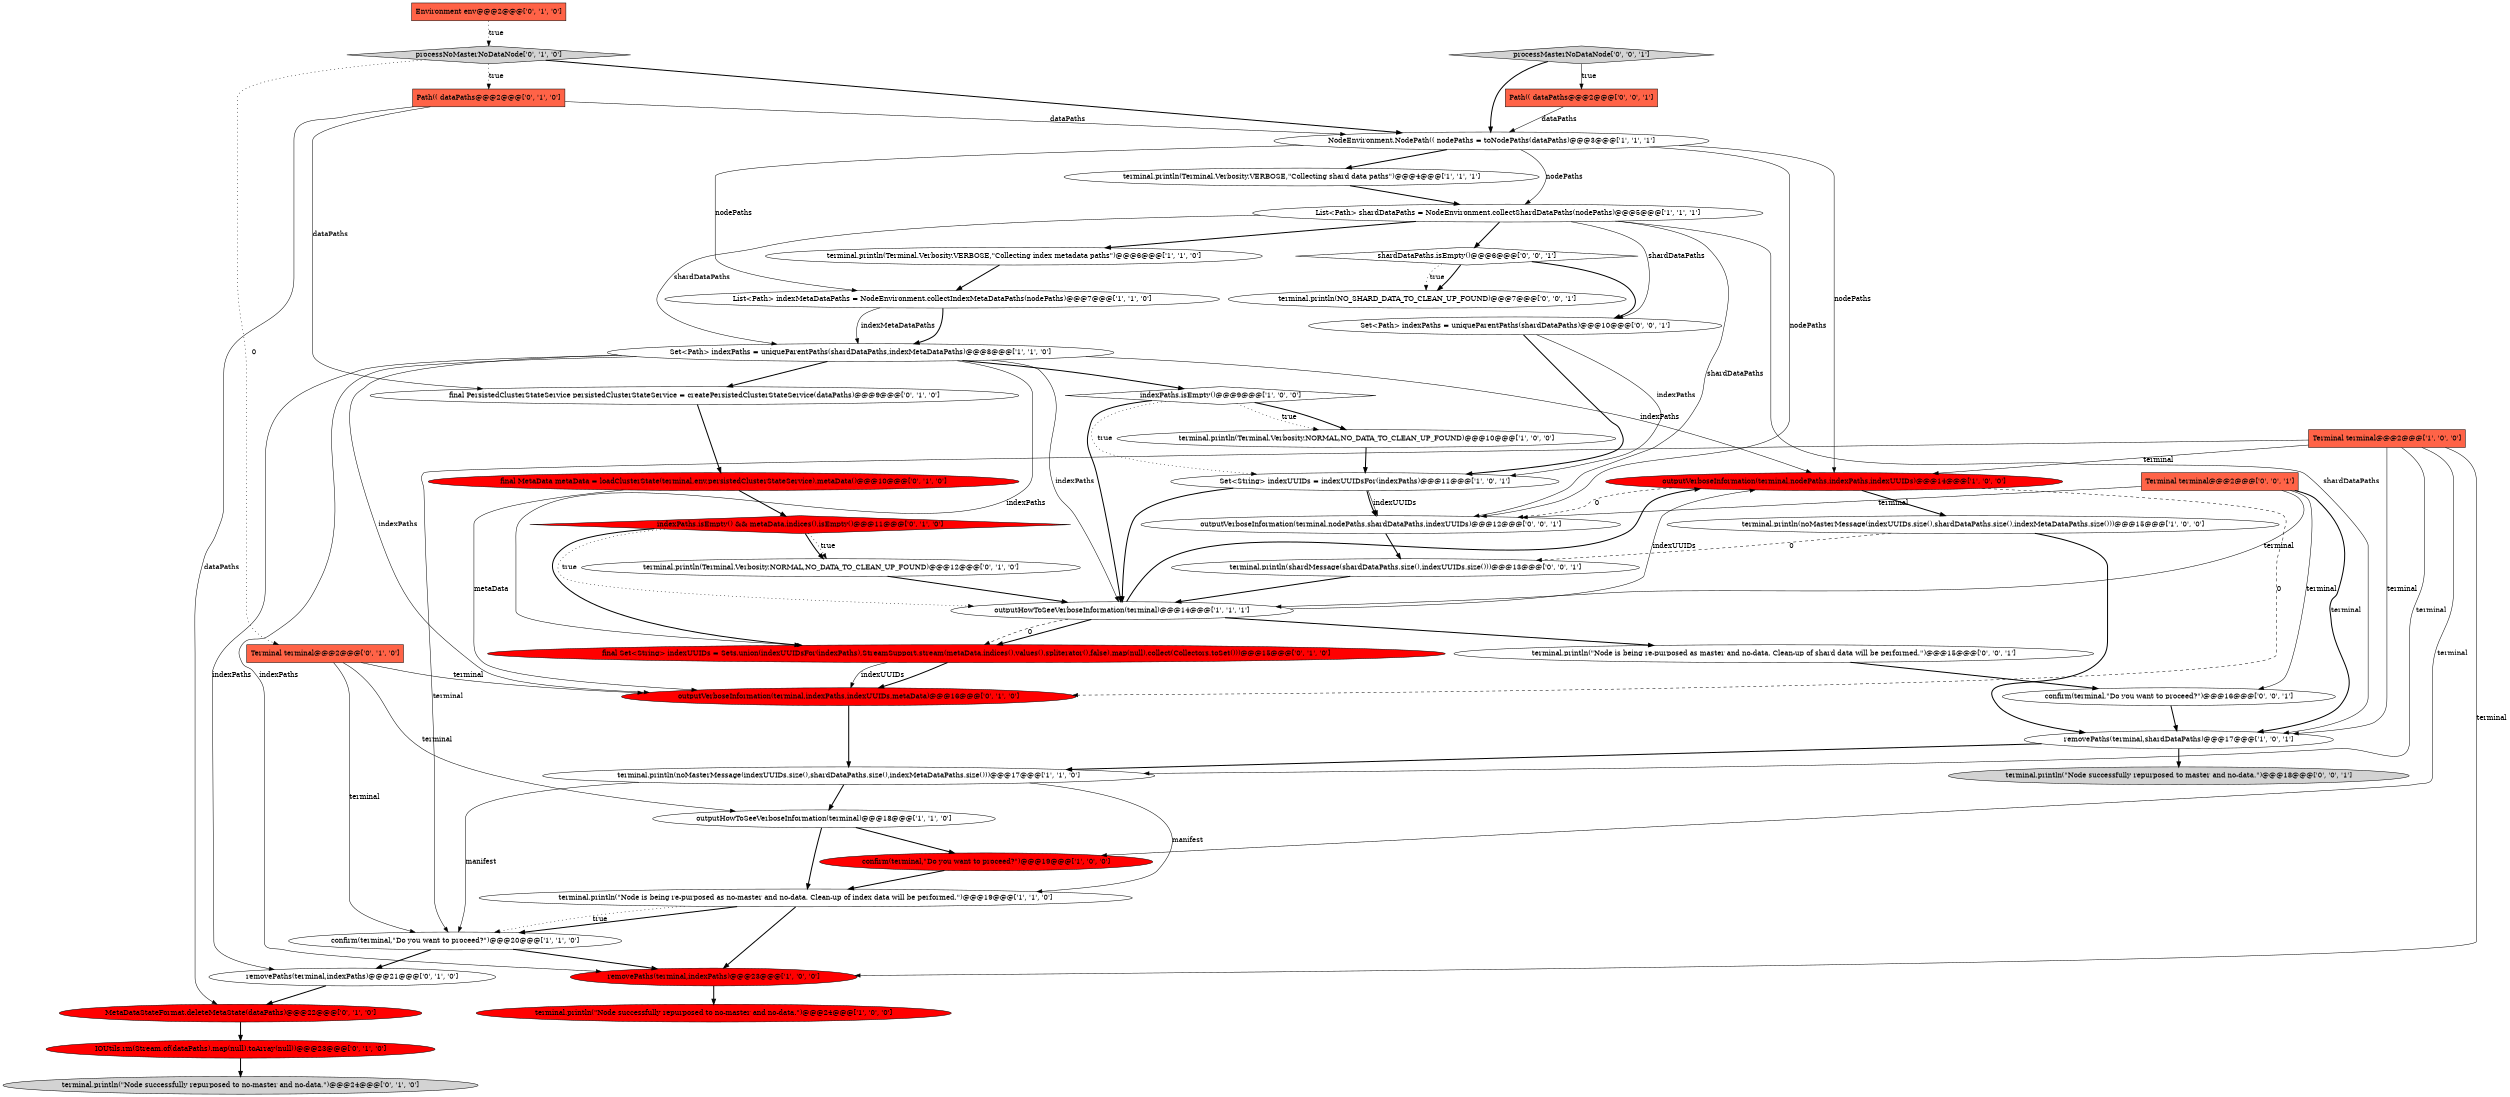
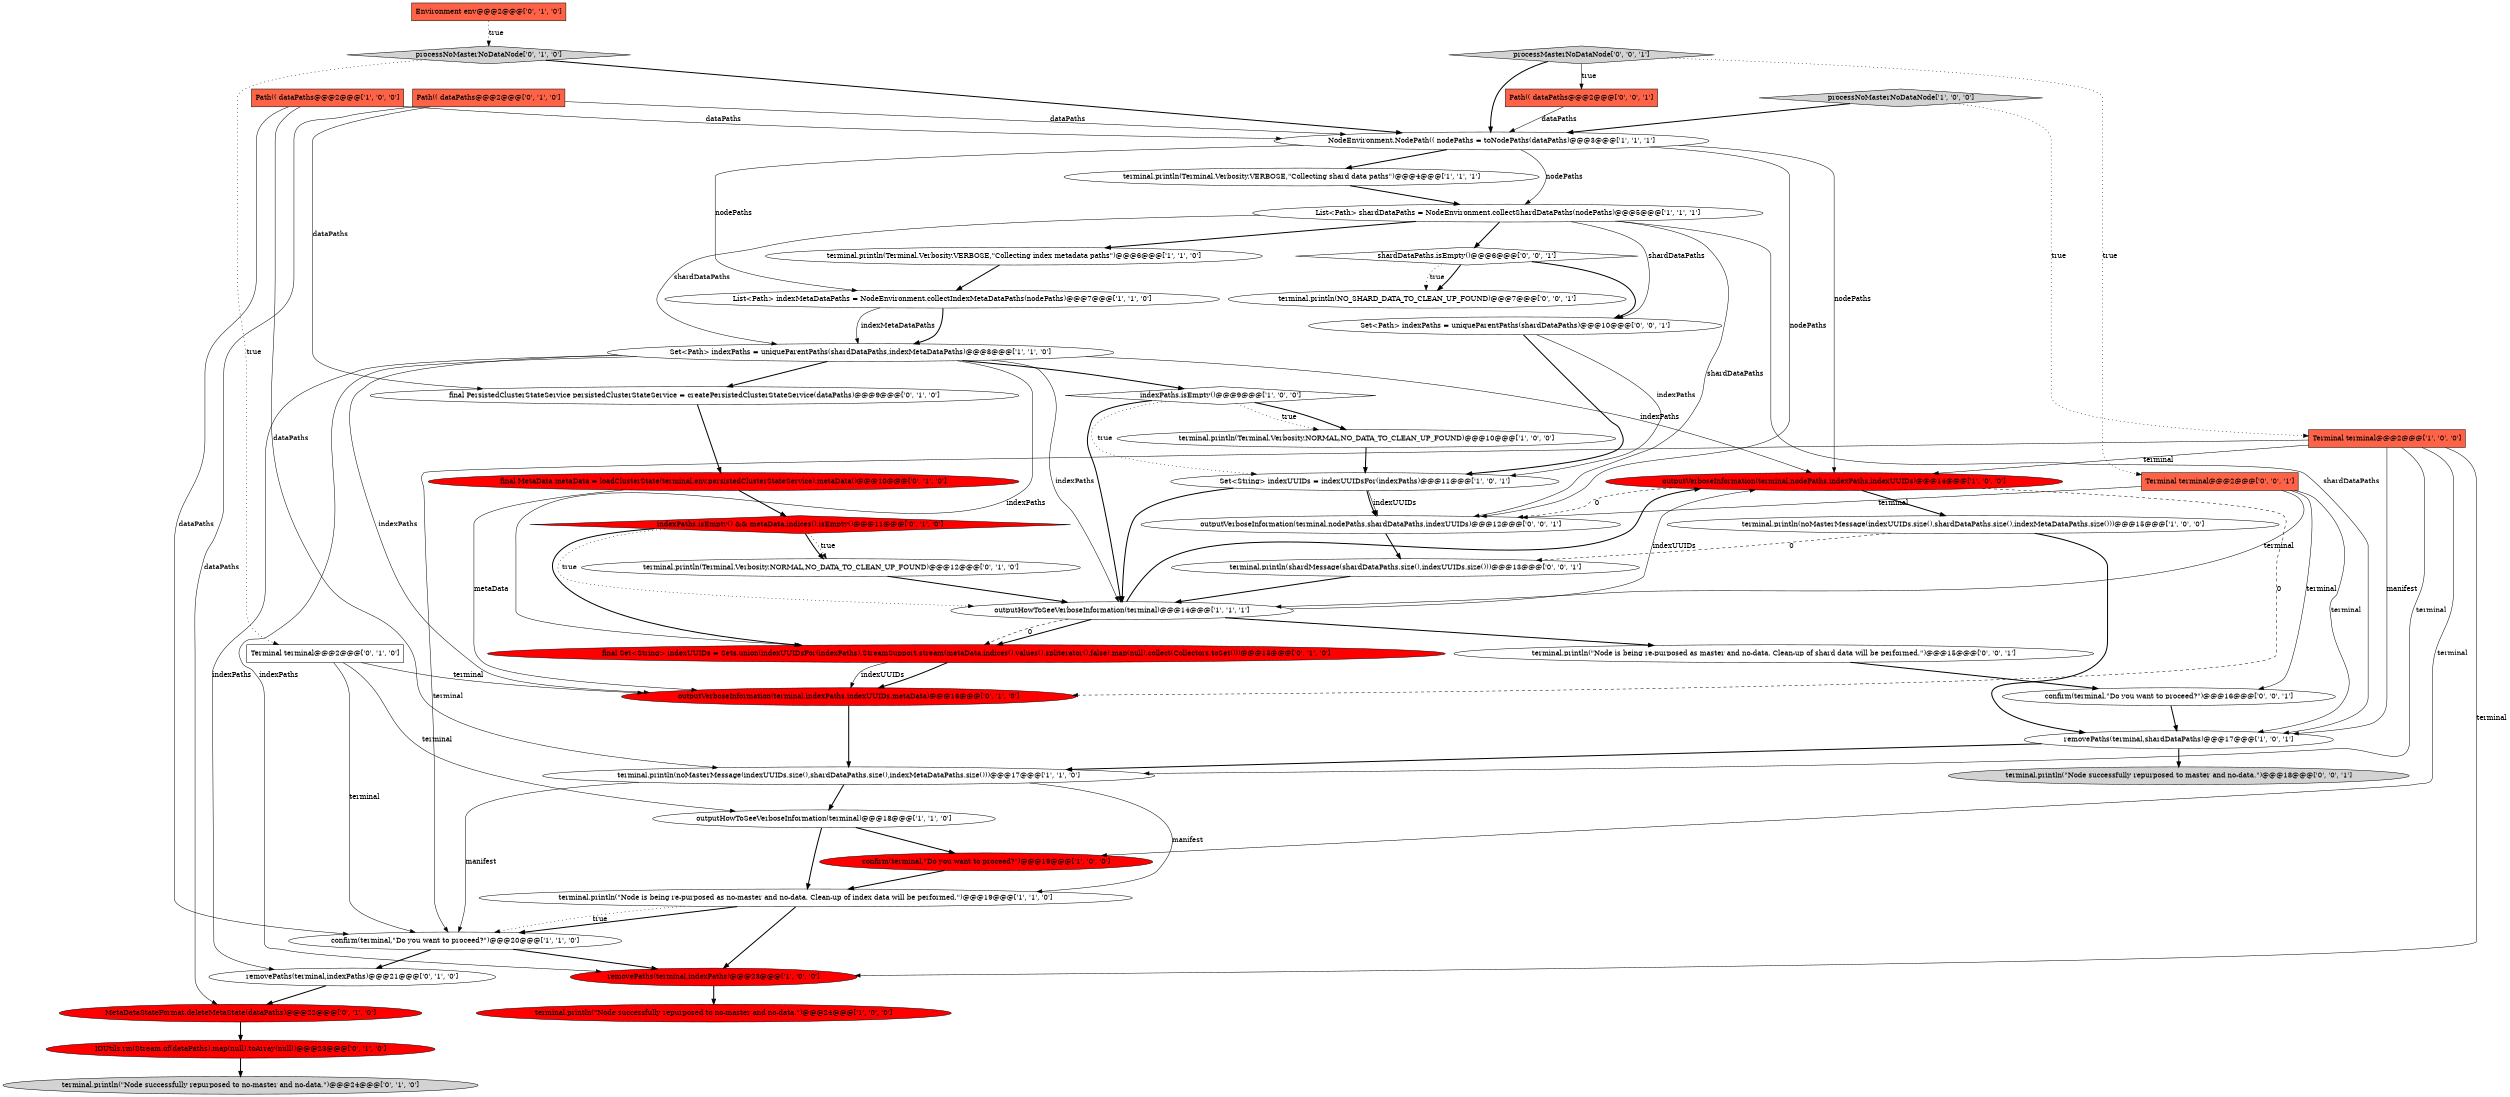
(489, 74) -> none
none -> (2084, 89)
none -> (328, 98)
none -> (1901, 98)
(254, 353) -> (254, 353)
(2402, 589) -> (2402, 589)
(2332, 628) -> (2332, 628)
(325, 654) -> (325, 654)
